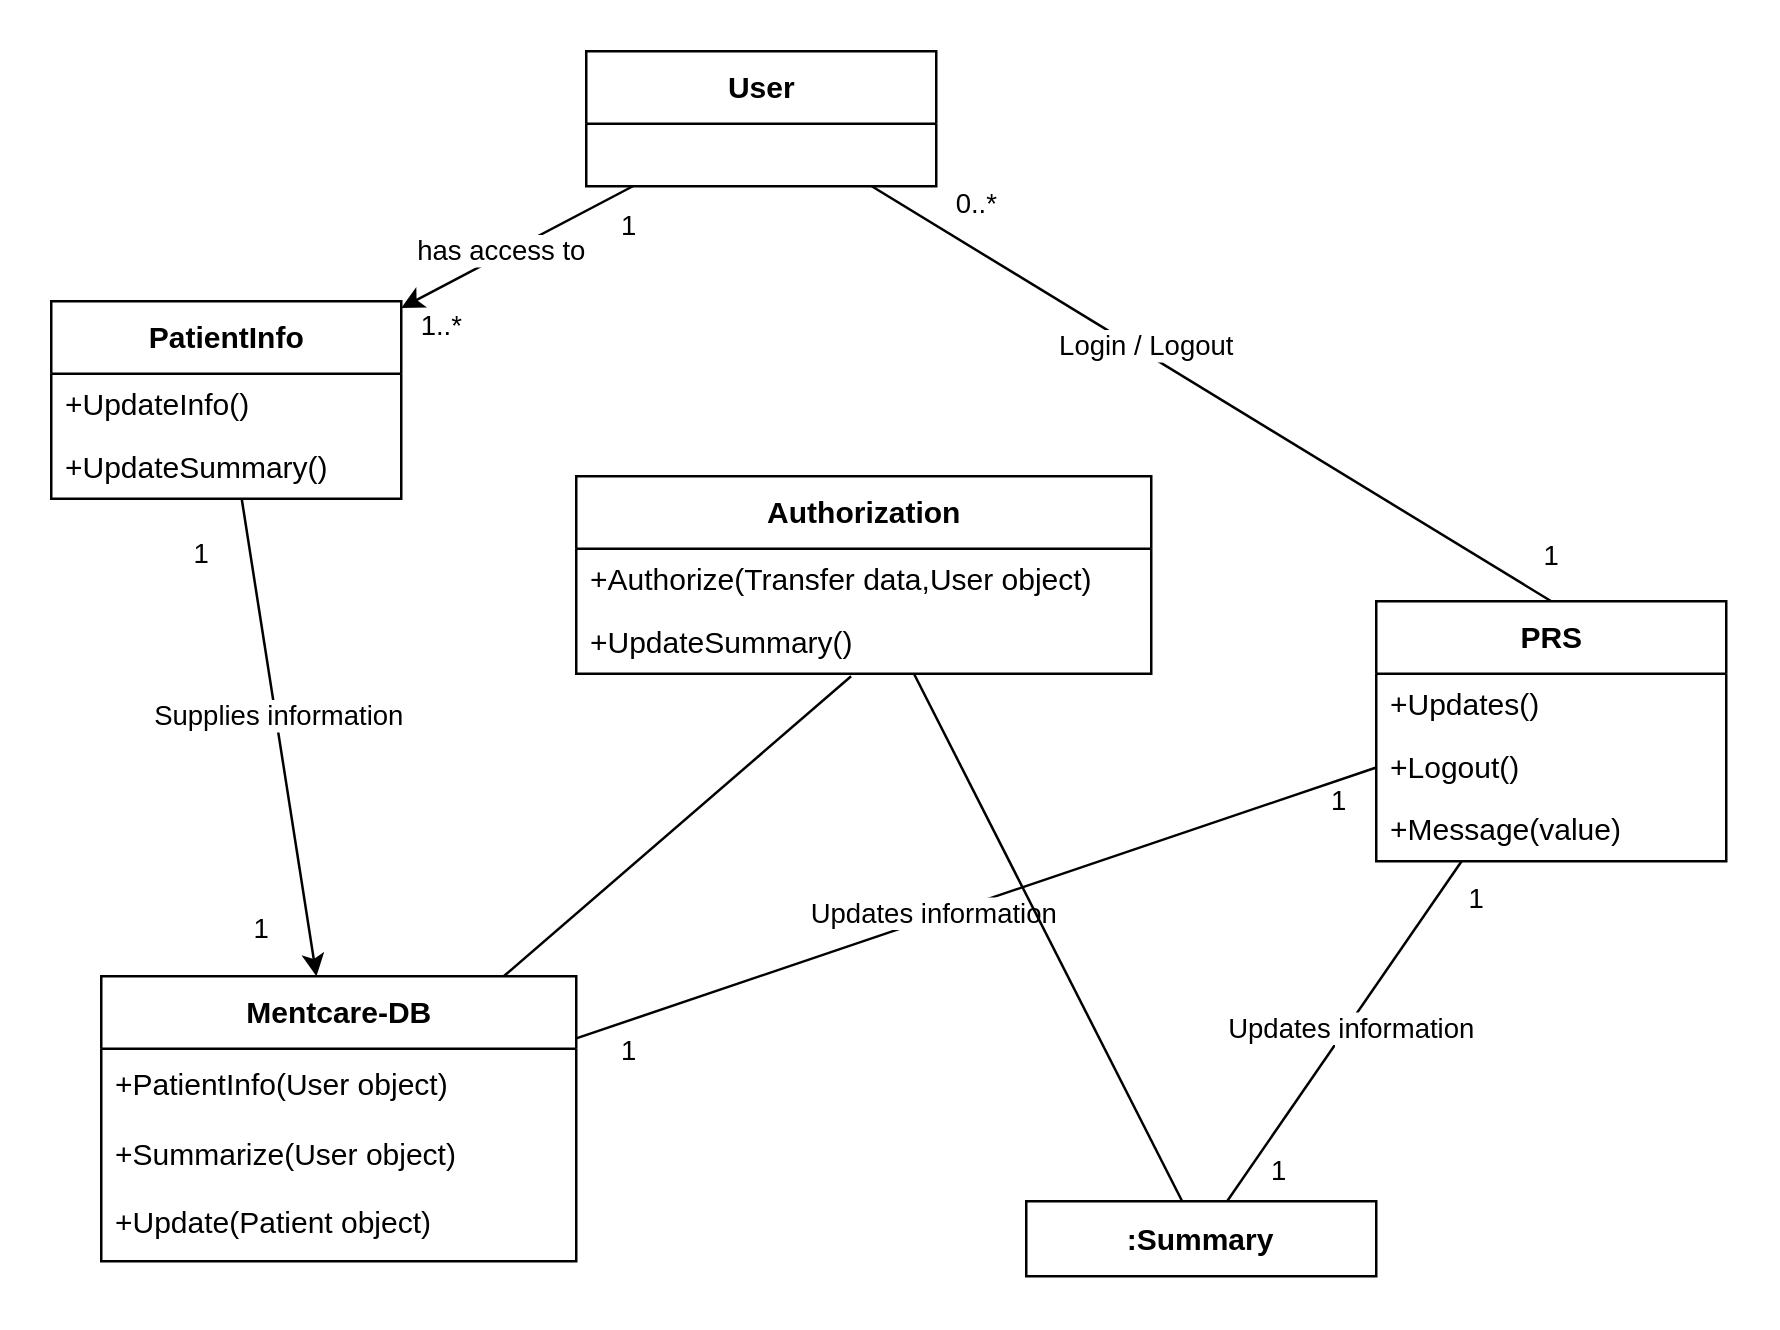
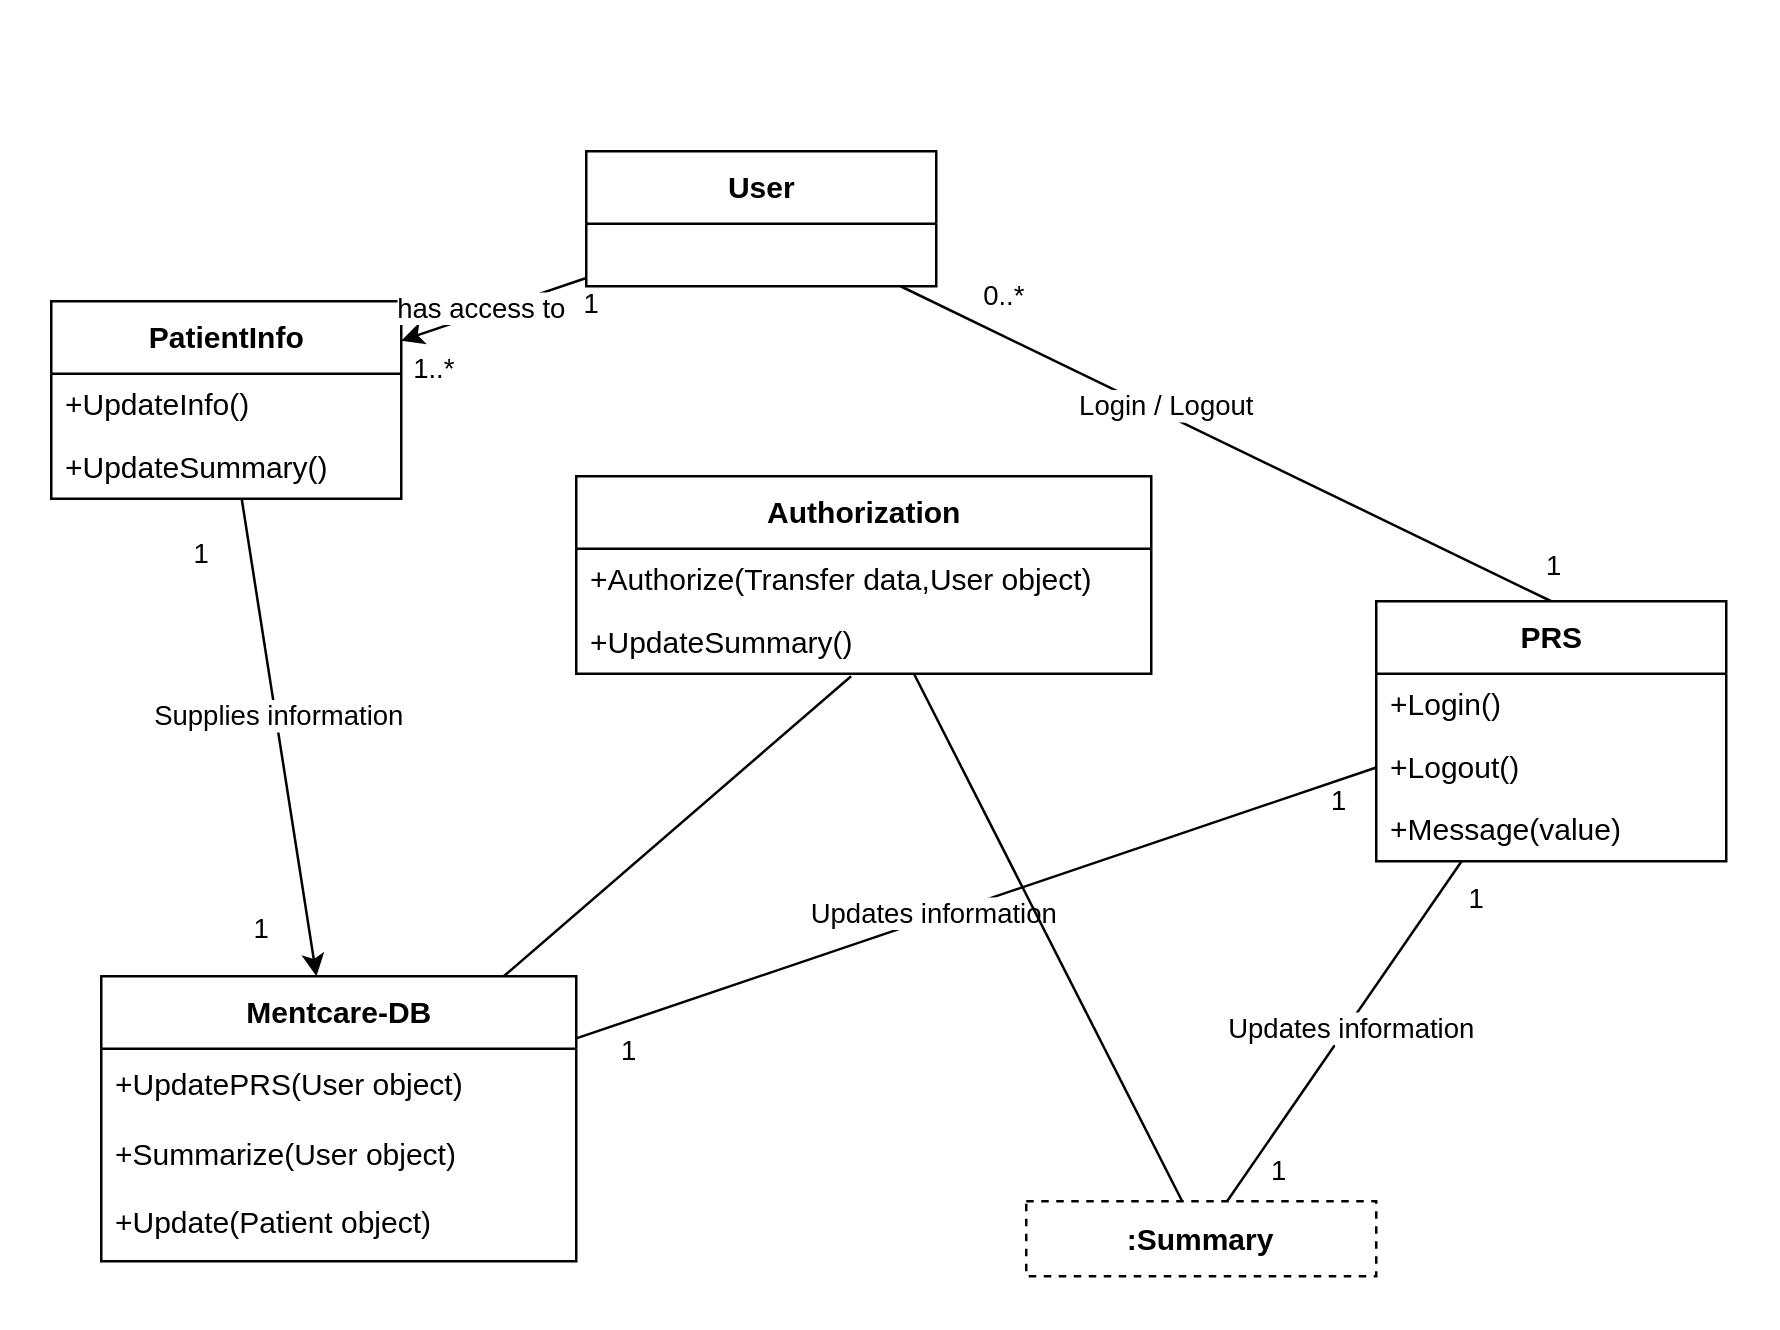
(761, 119) -> (761, 219)
(1475, 706) -> (1455, 706)
(318, 1086) -> (306, 1086)
(1201, 1239) -> (1201, 1239)
